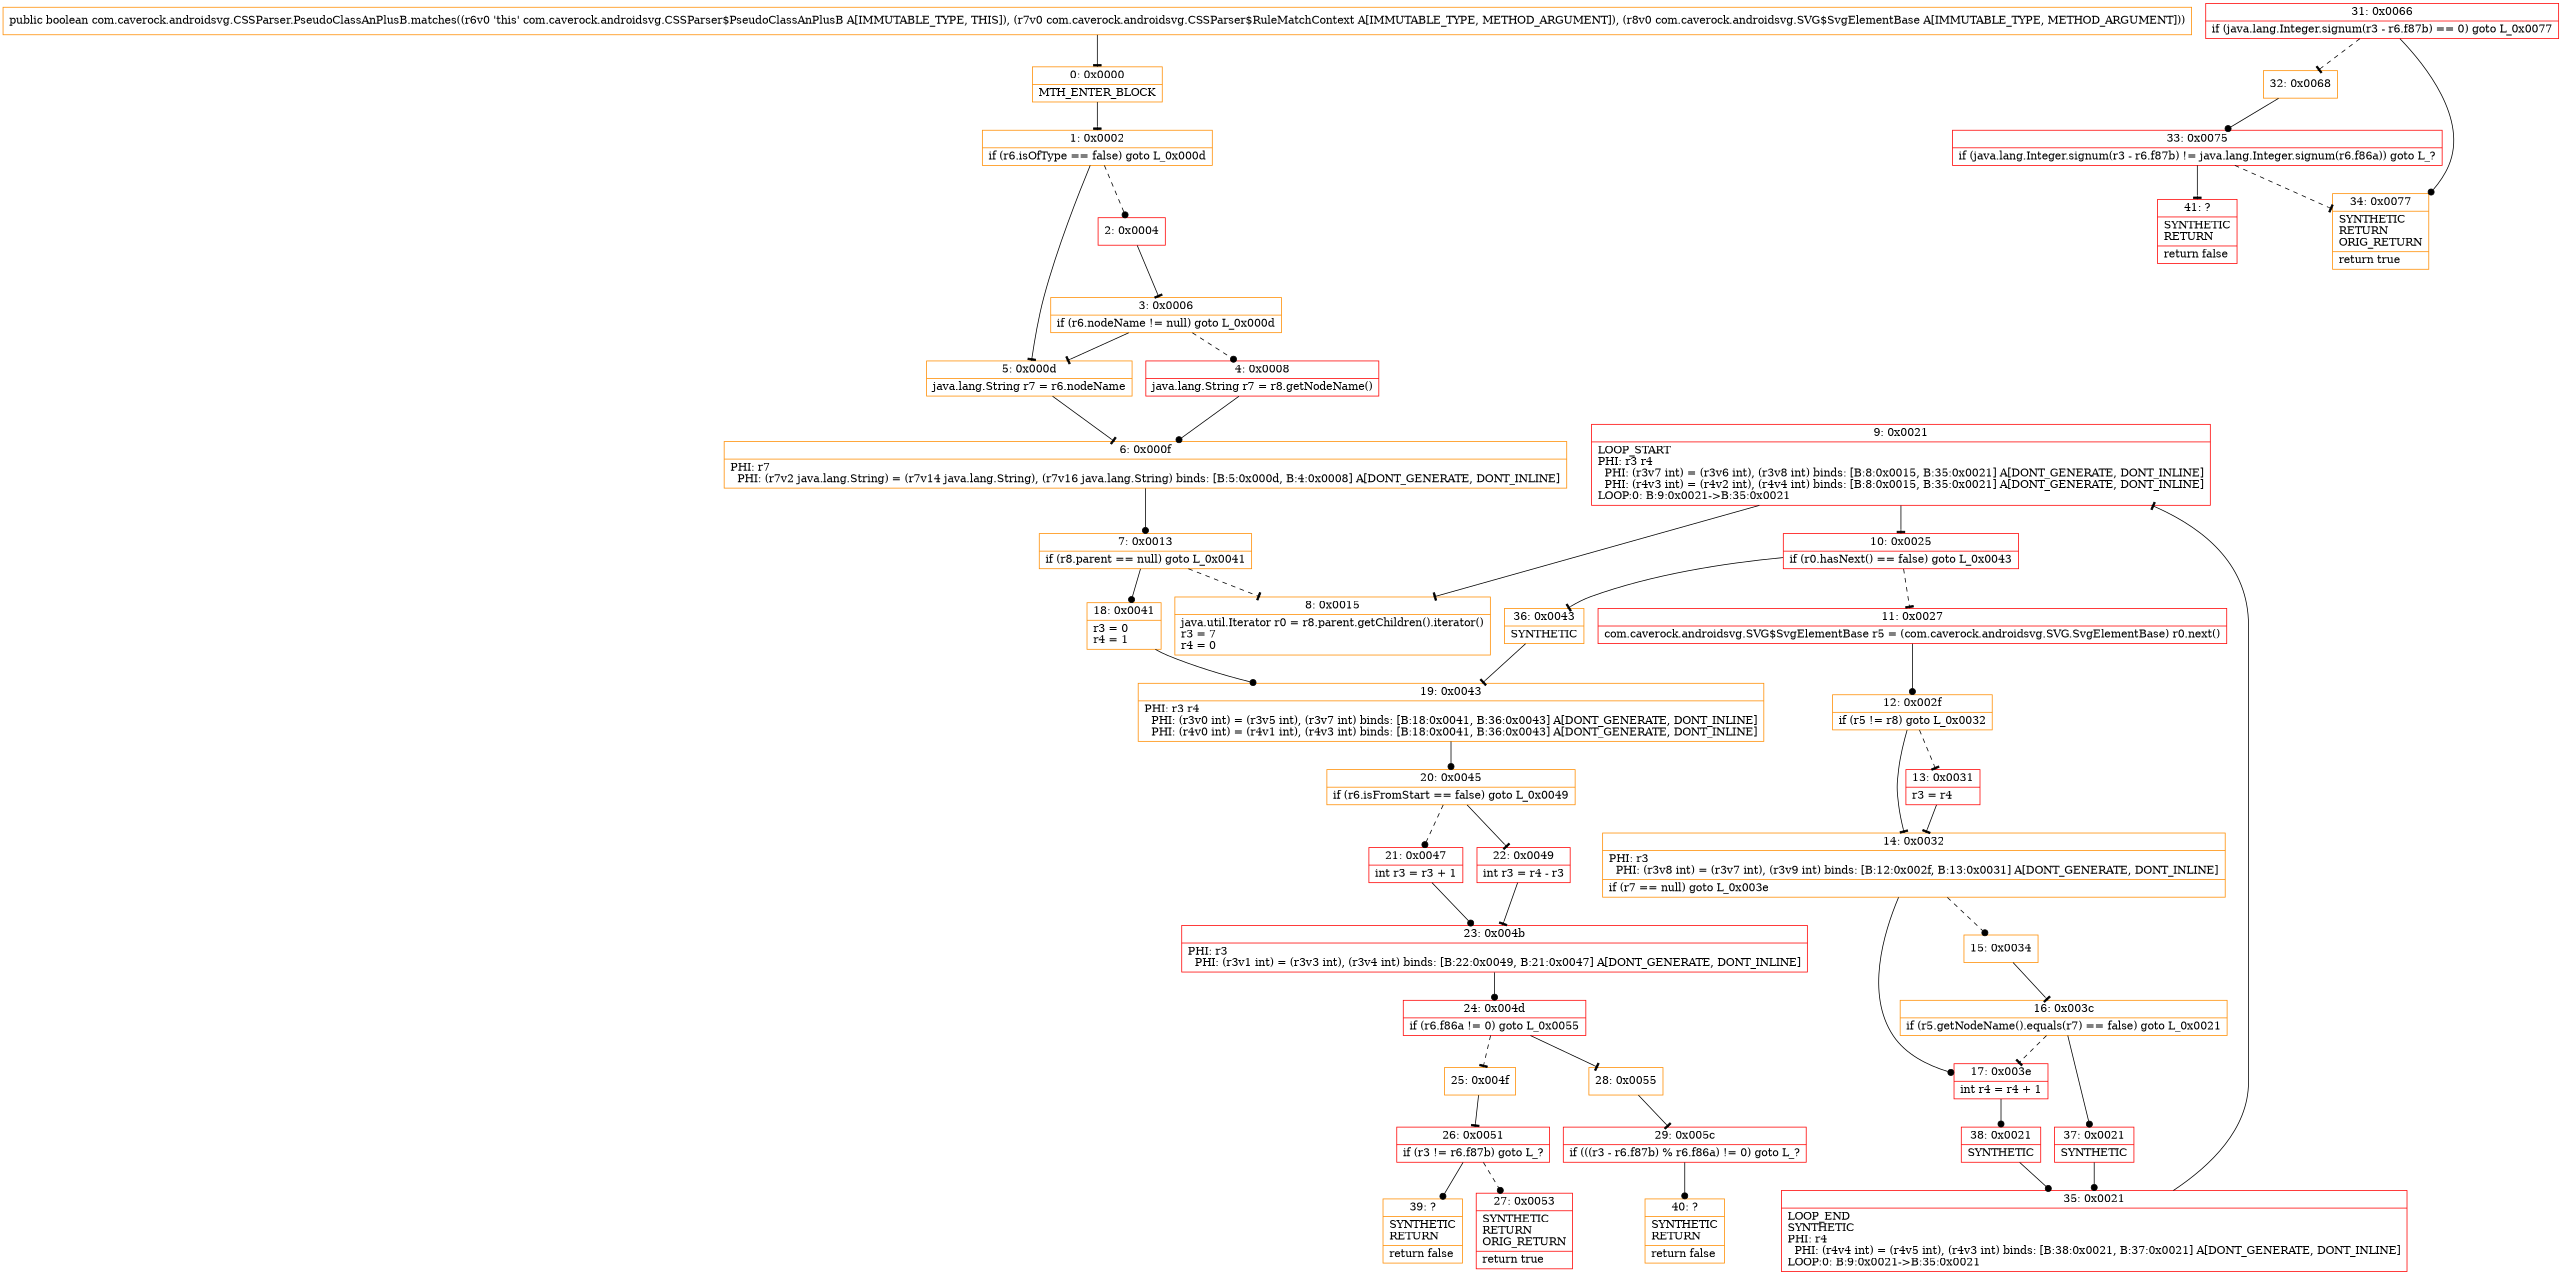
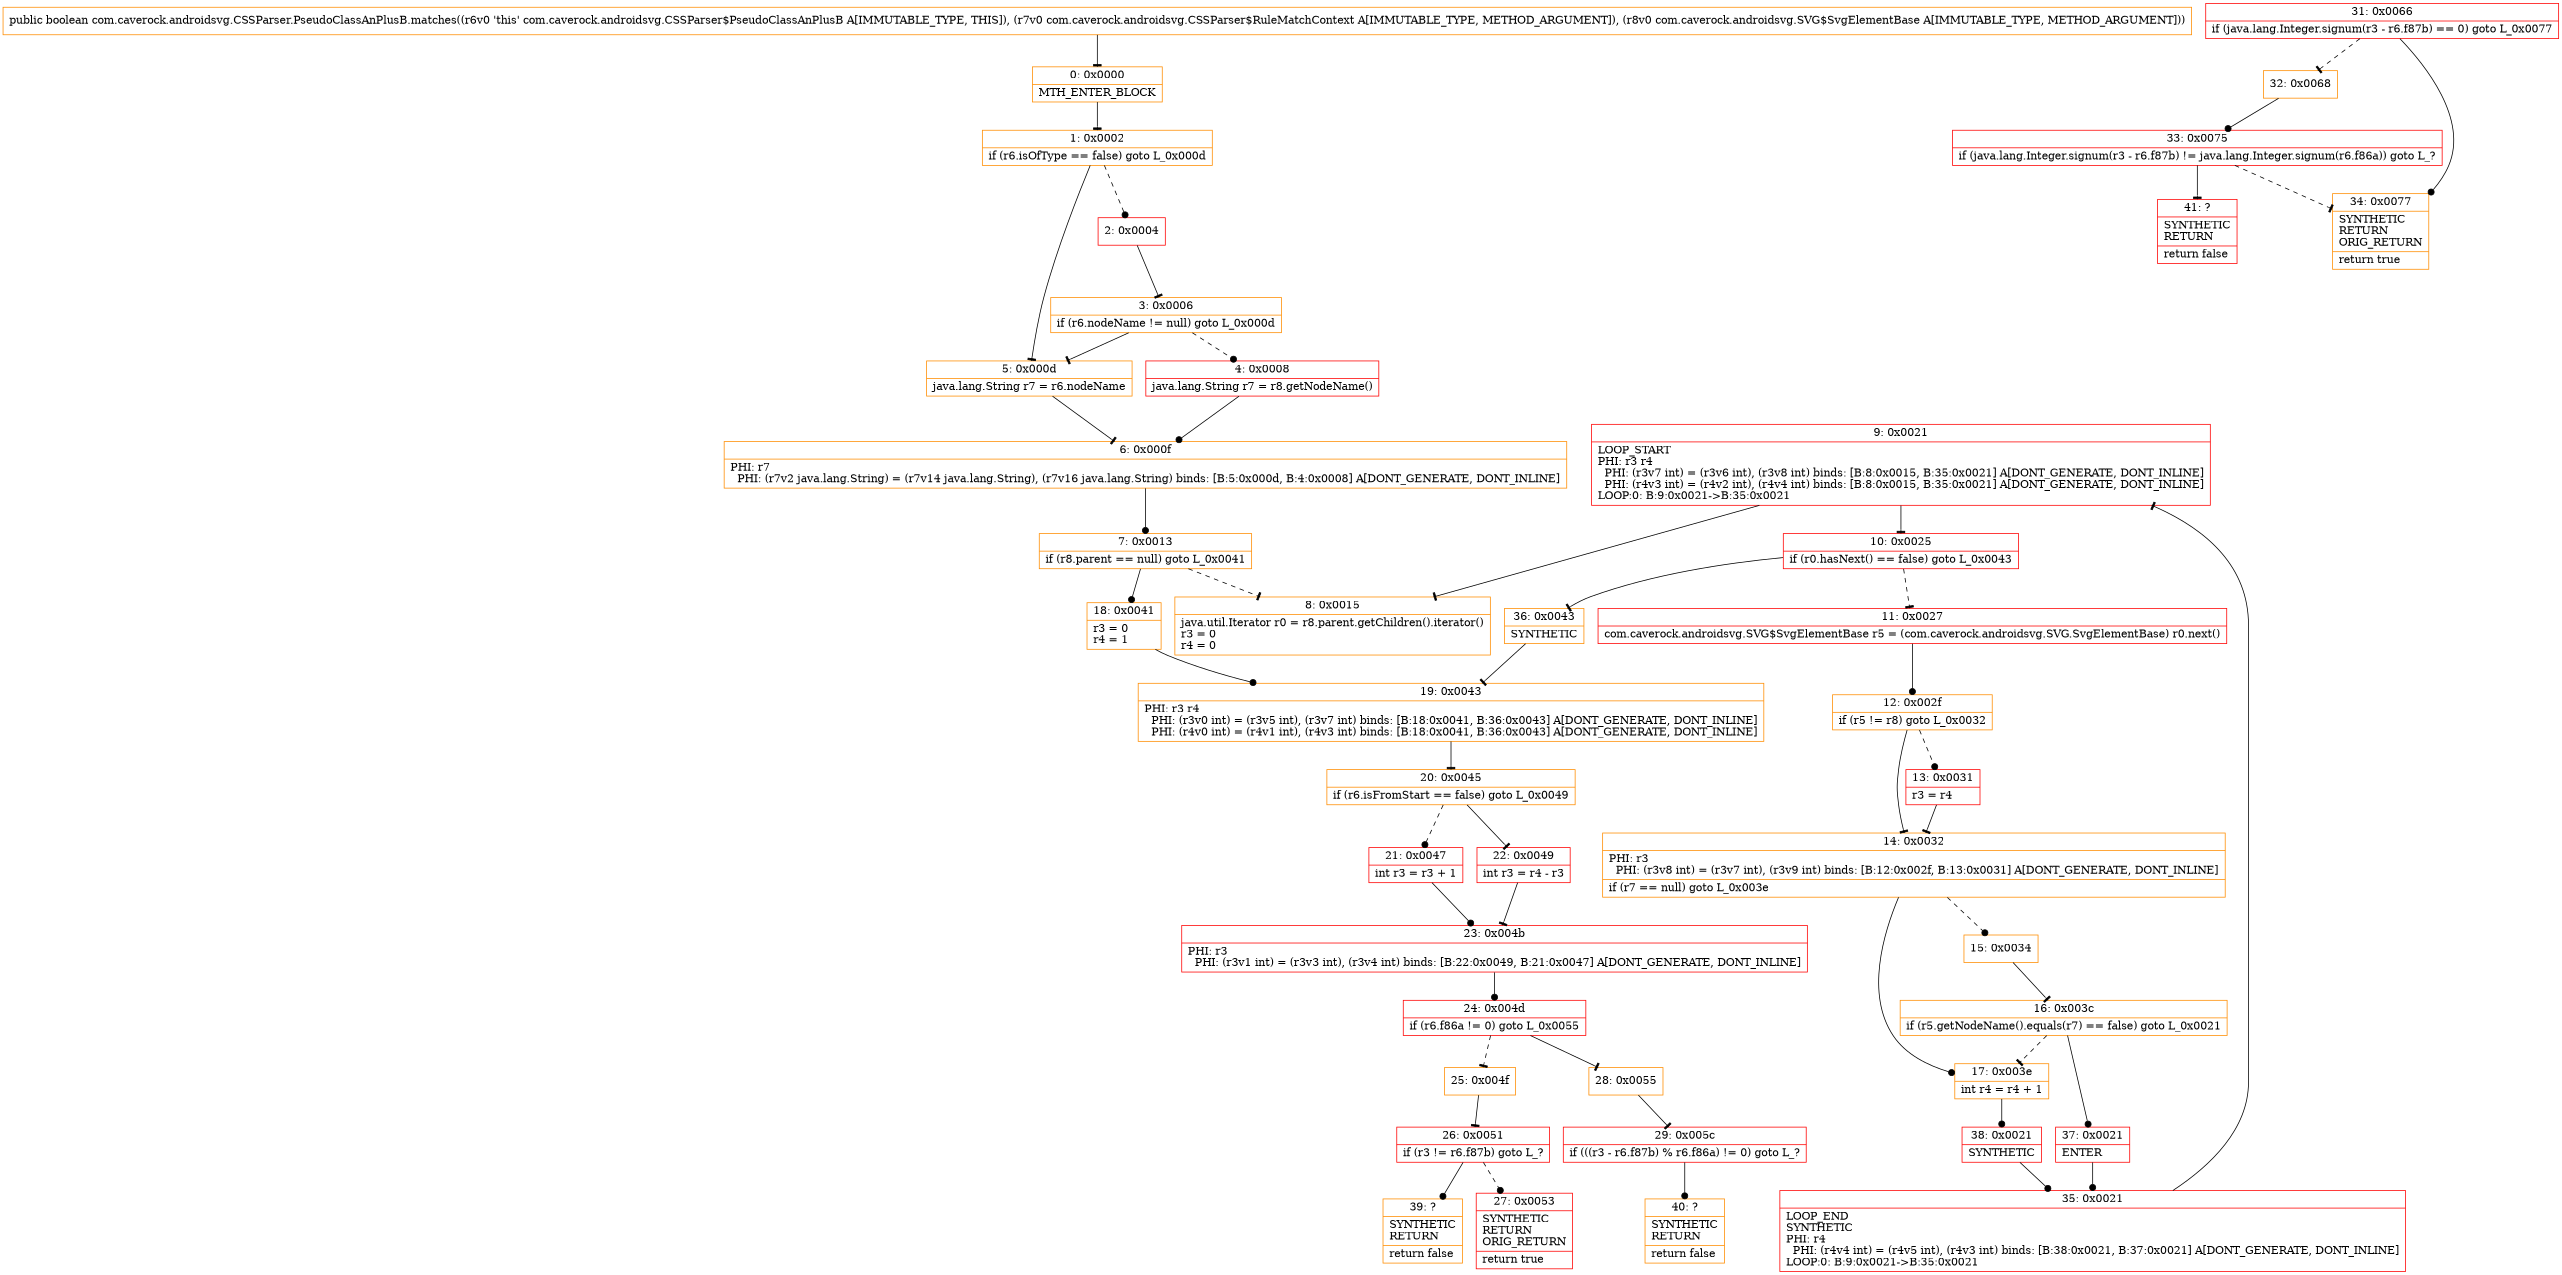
(1199, 634) -> (1199, 634)
(1927, 748) -> (1926, 747)
(1451, 752) -> (1451, 754)
(2001, 1081) -> (2002, 1081)
(2094, 1153) -> (2082, 1153)
